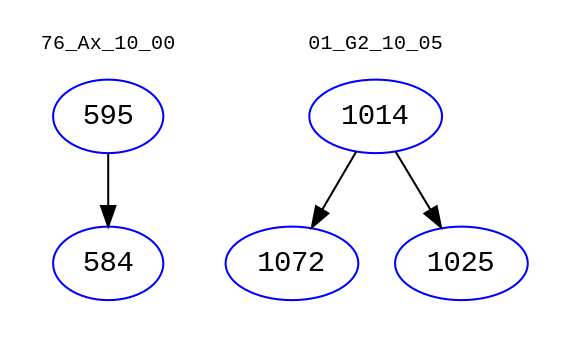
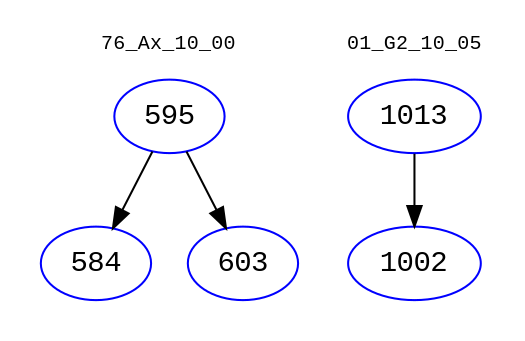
(376, 116) -> (414, 116)
none -> (243, 263)
(292, 263) -> (414, 263)
(461, 263) -> none
